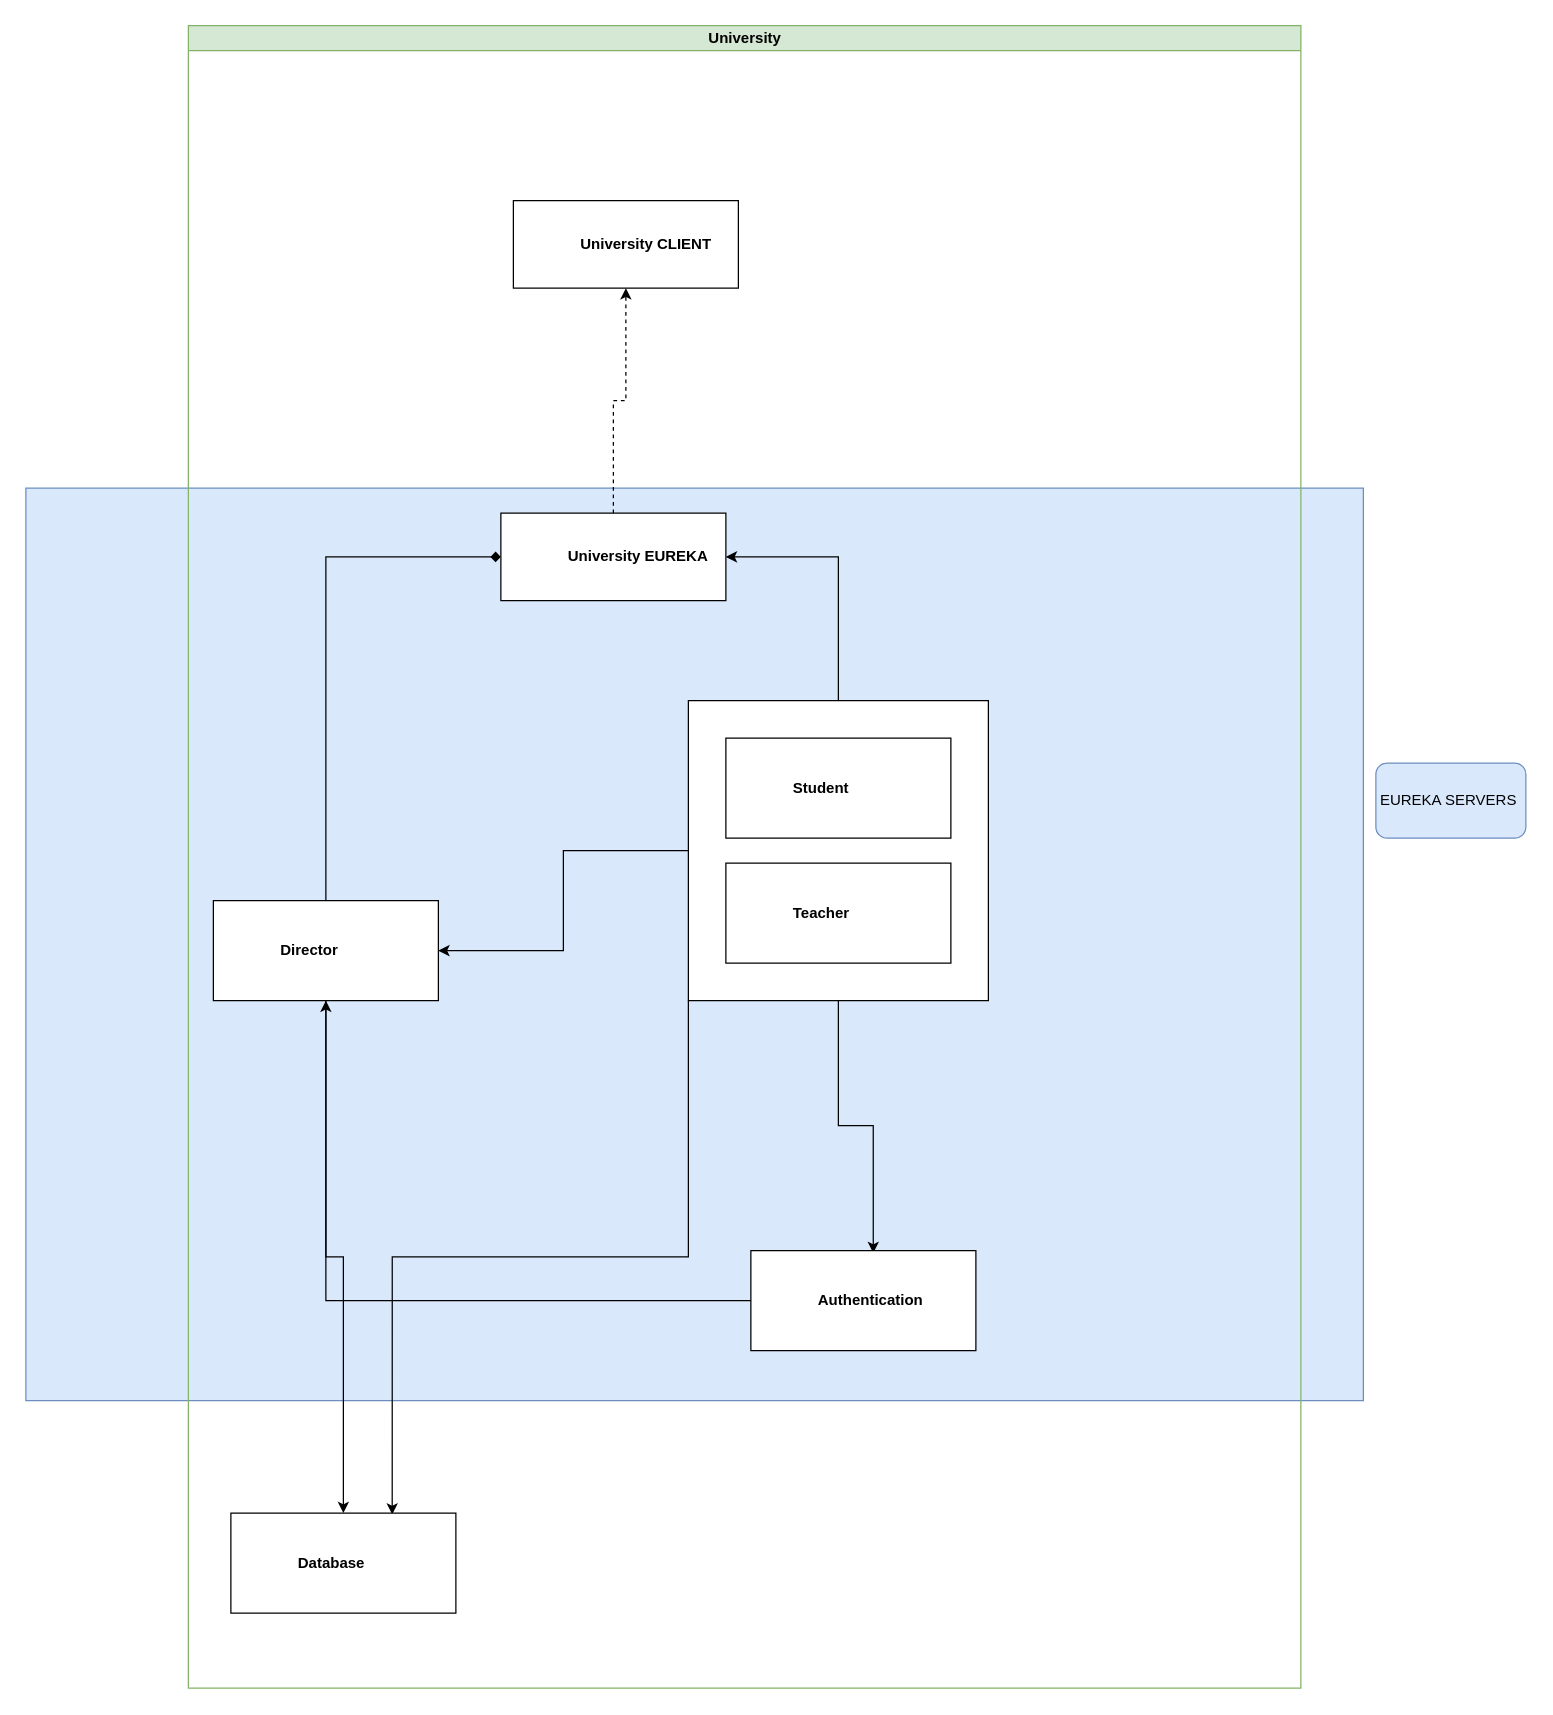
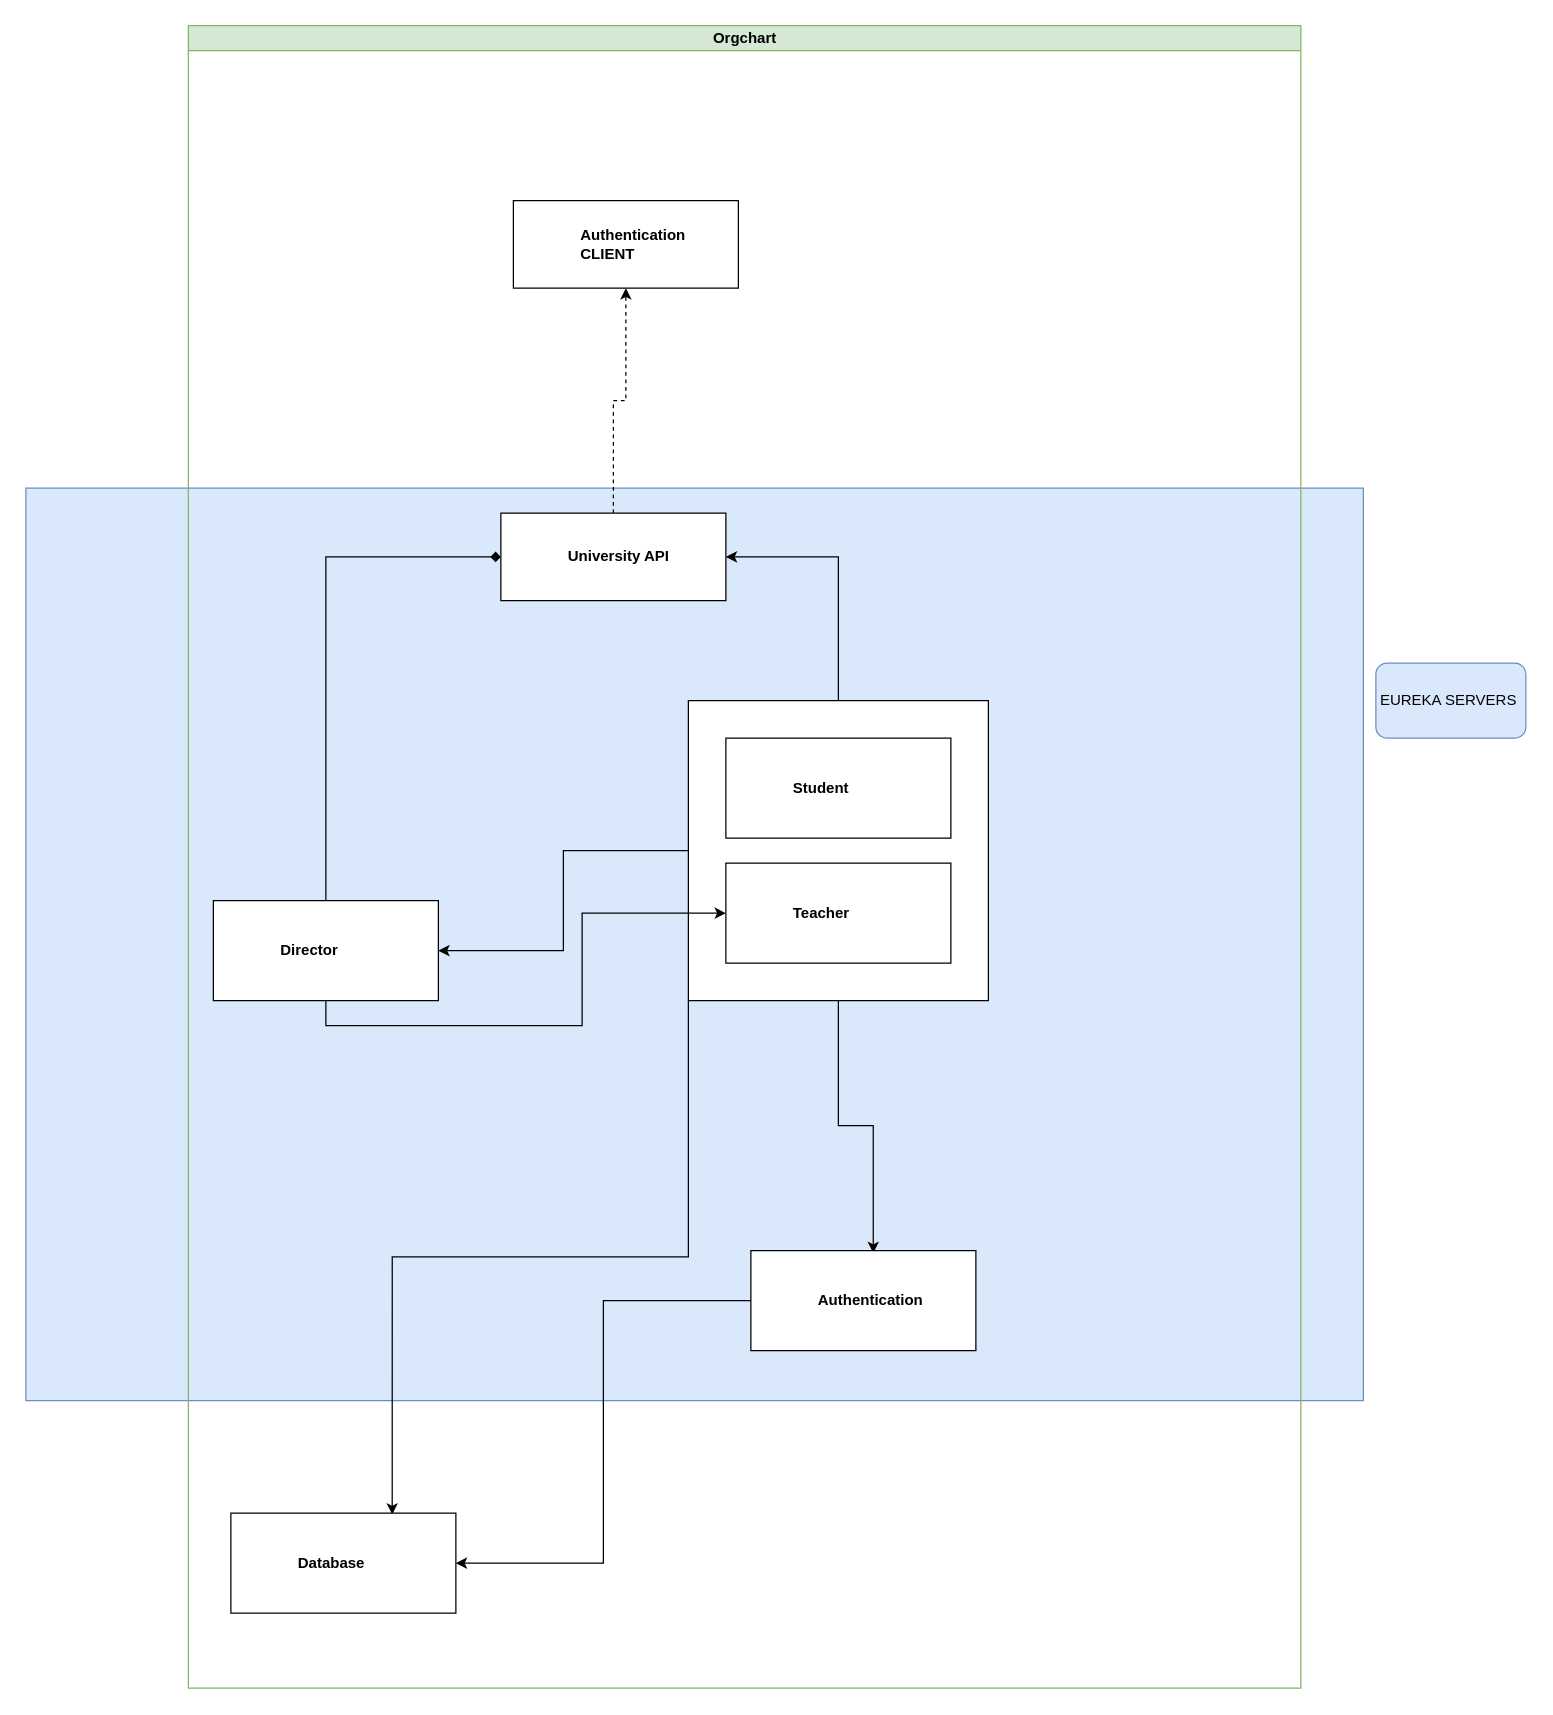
(745, 38) -> (745, 38)
(646, 244) -> (659, 244)
(634, 557) -> (621, 557)
(1451, 801) -> (1451, 701)
(445, 1301) -> (603, 1500)
(343, 1373) -> (578, 1026)
